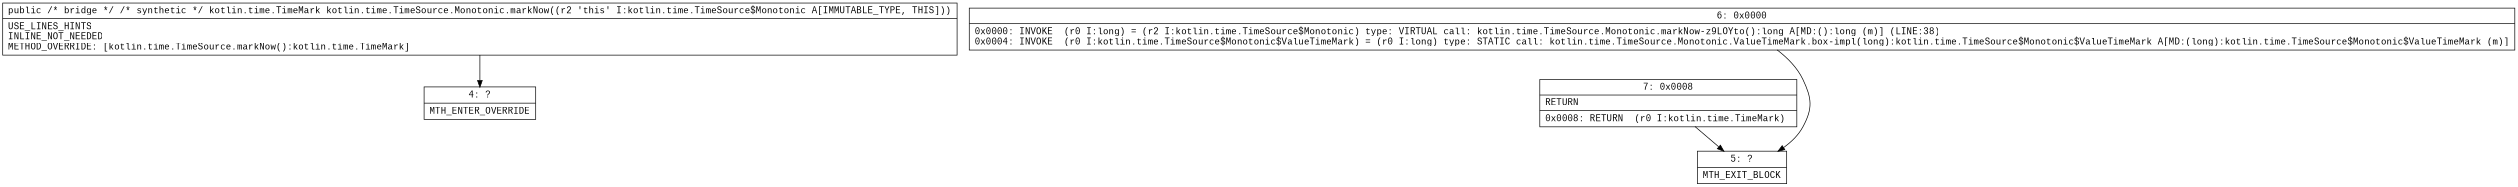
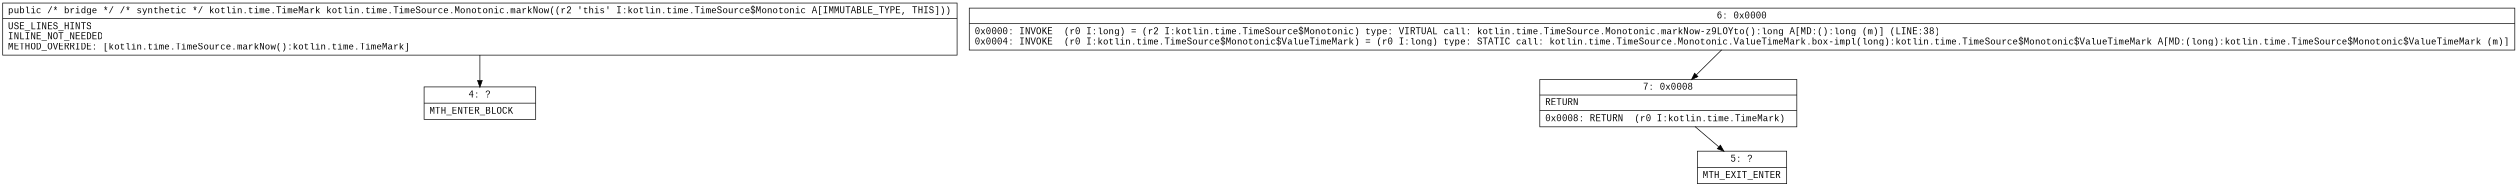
(1809, 98) -> (1709, 62)
(480, 111) -> (471, 111)
(1742, 175) -> (1742, 175)
